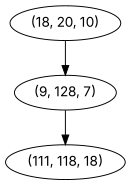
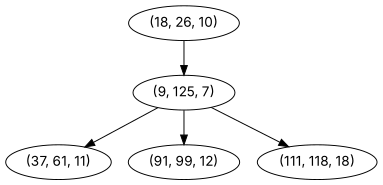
(65, 23) -> (184, 23)
(65, 93) -> (184, 93)
none -> (58, 162)
none -> (184, 162)
